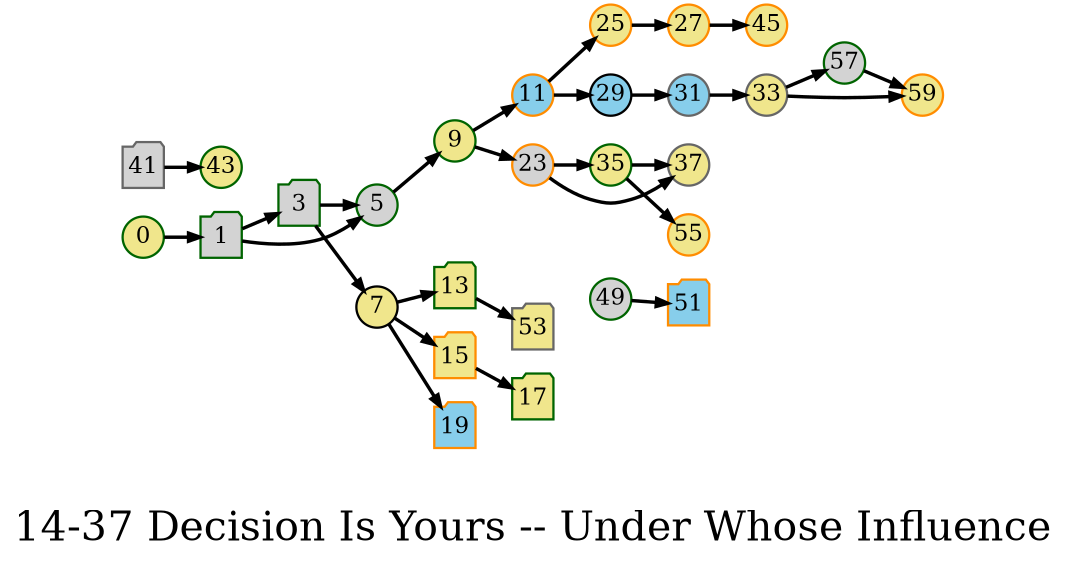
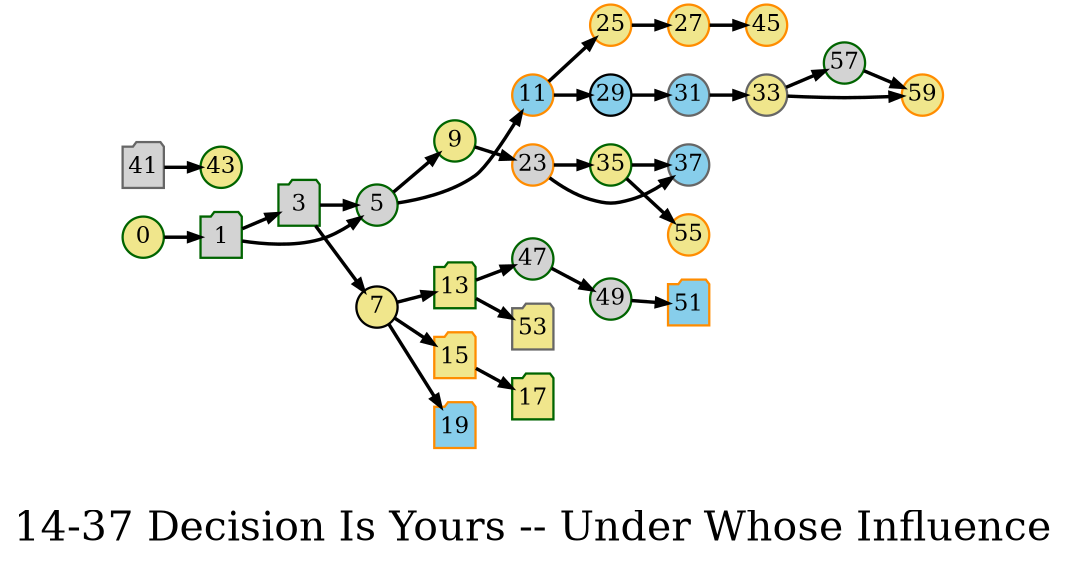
(489, 121) -> (468, 180)
(689, 165) -> (689, 165)
none -> (533, 259)
